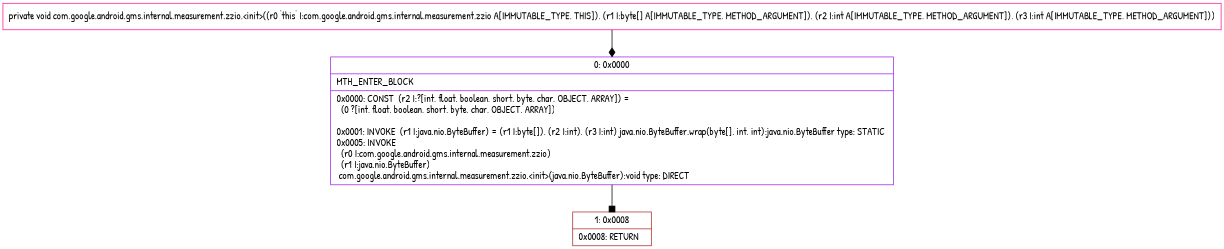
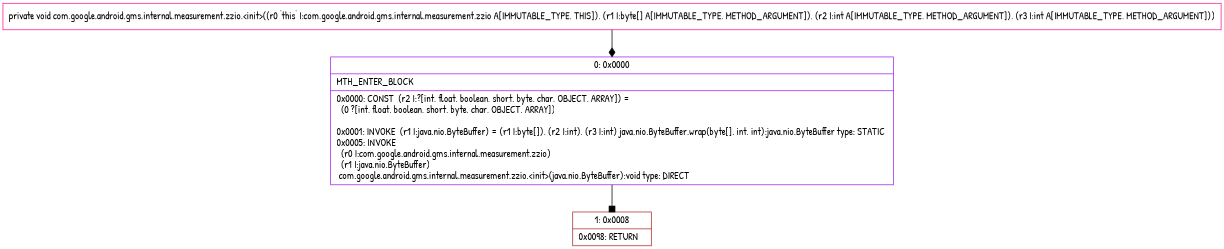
(612, 237) -> (612, 237)
